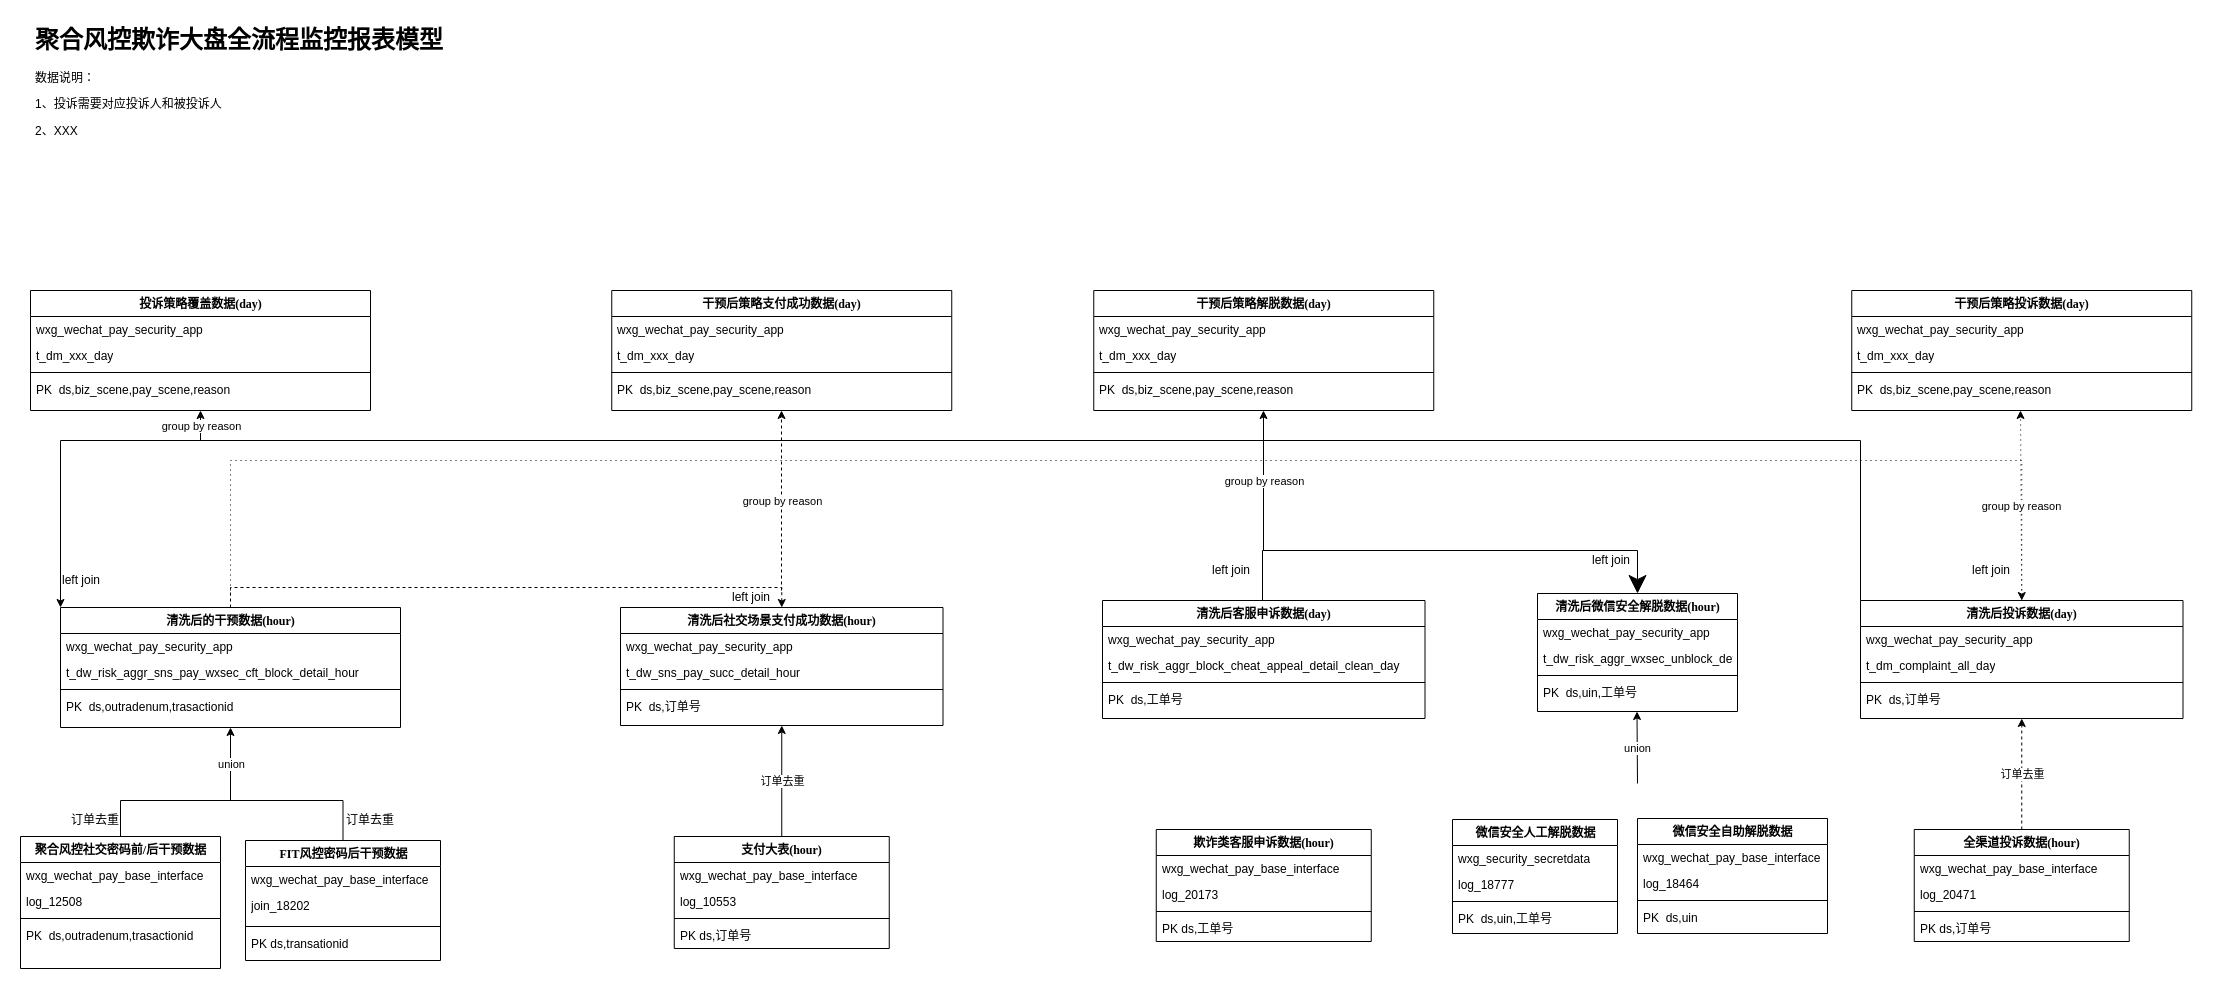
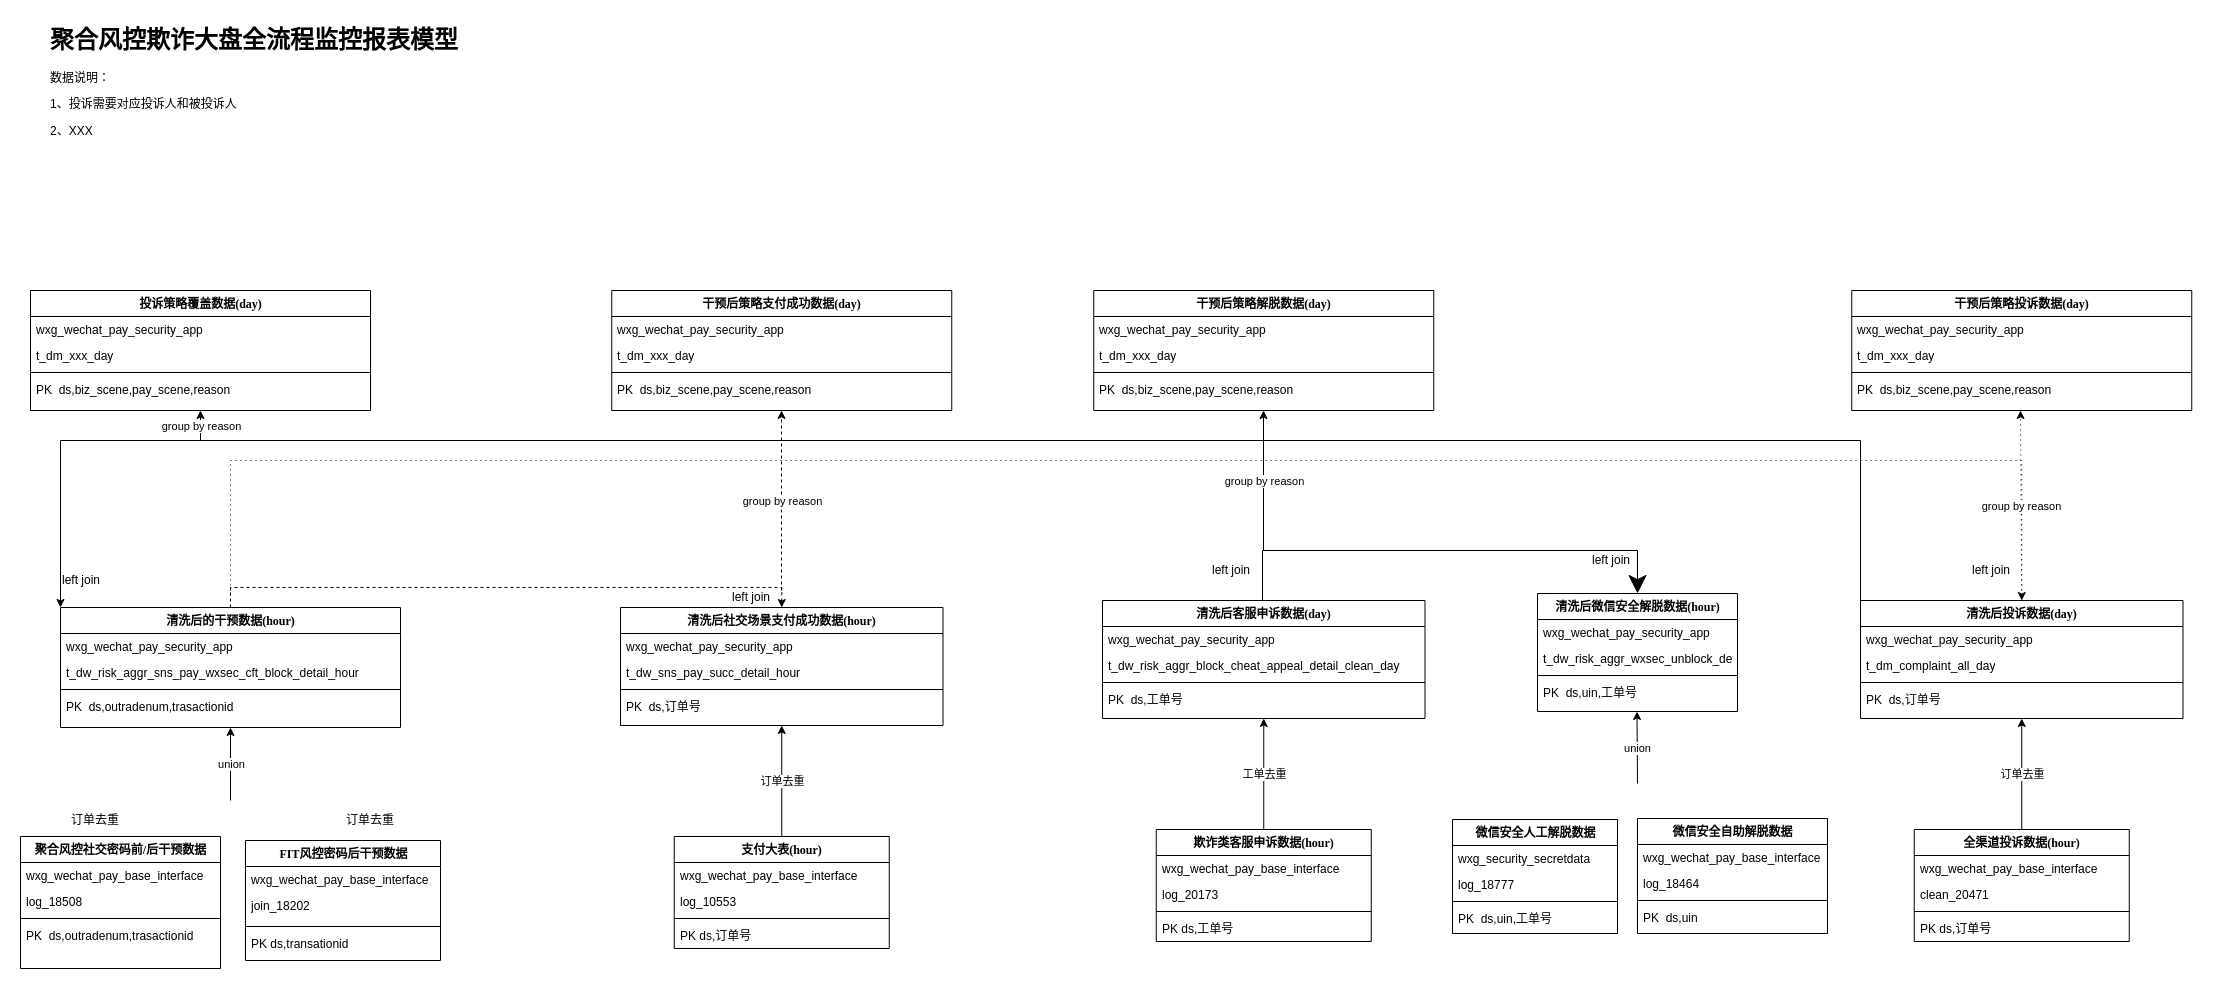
(248, 81) -> (263, 81)
none -> (1264, 776)
(234, 801) -> none
(2022, 803) -> (2022, 803)
(1949, 896) -> (1956, 896)
(55, 903) -> (55, 903)
